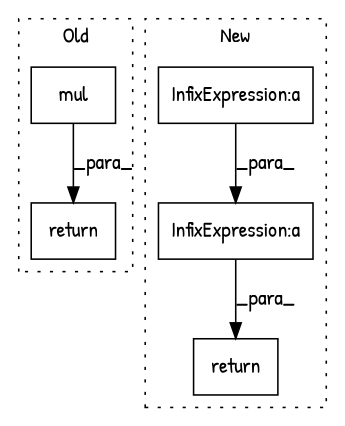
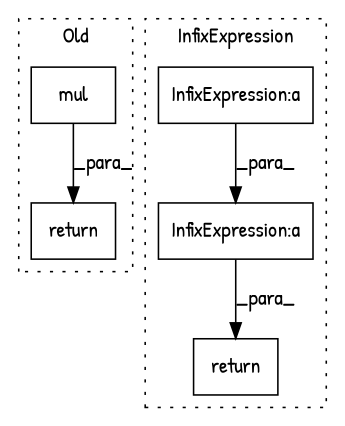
(236, 37) -> (236, 37)
